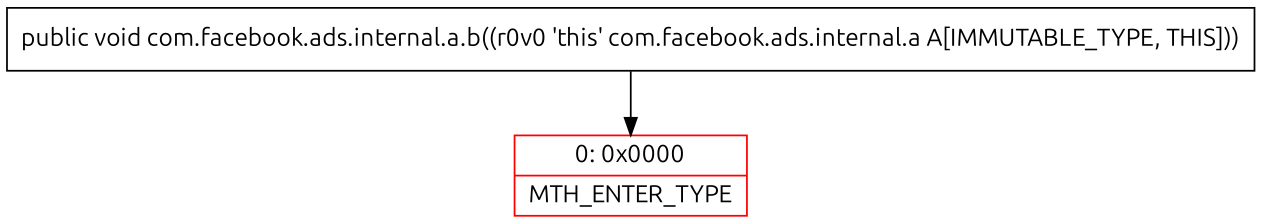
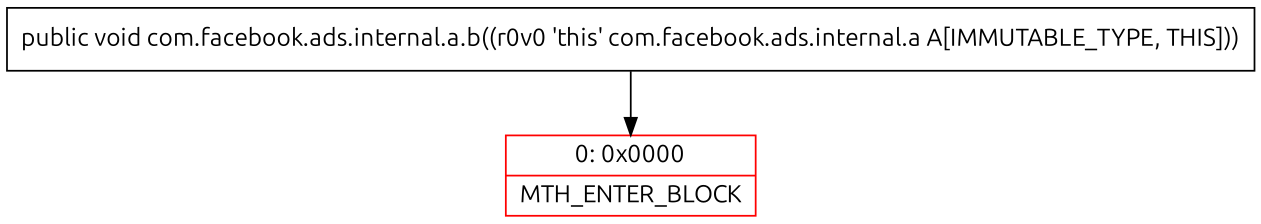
(631, 195) -> (631, 195)
